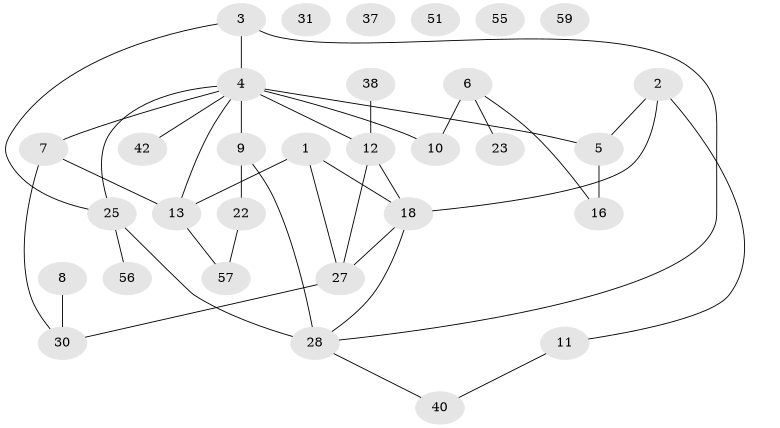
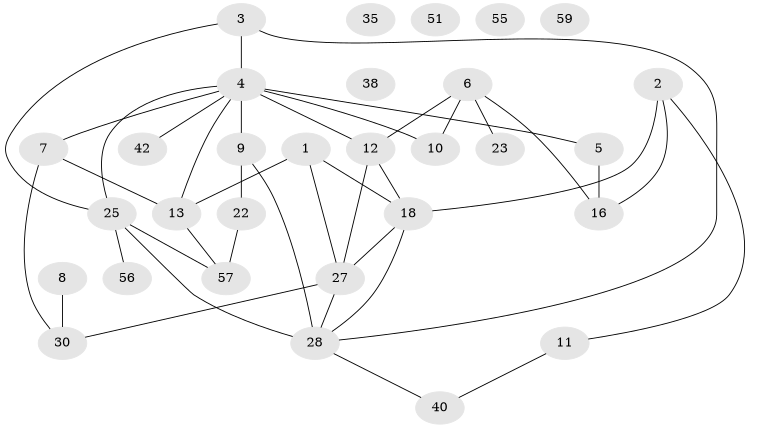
(306, 20) -> none
(371, 20) -> (371, 20)
(371, 115) -> (414, 120)
(629, 117) -> (662, 162)
none -> (169, 246)
none -> (328, 311)
